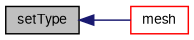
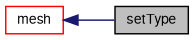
(112, 20) -> (96, 20)
